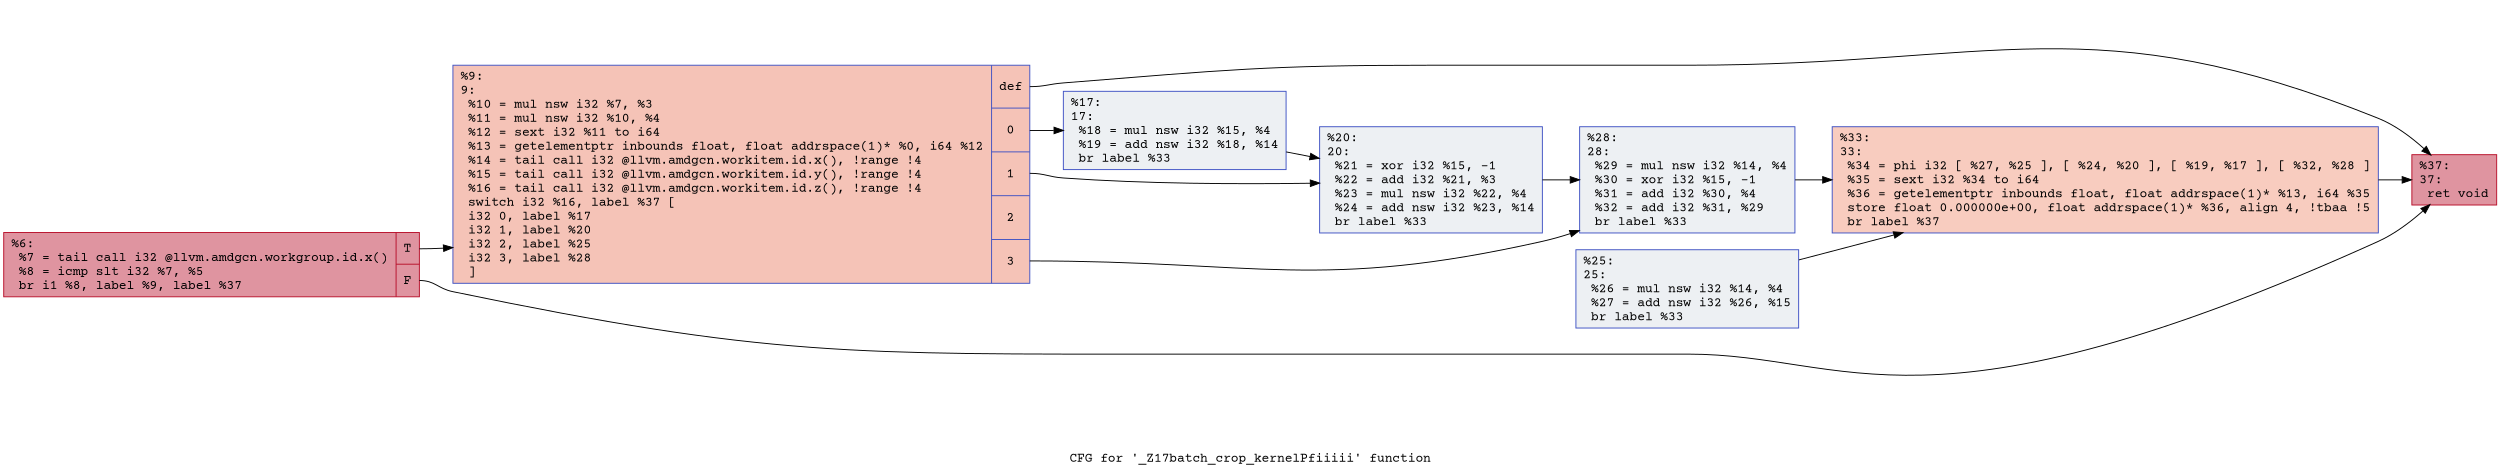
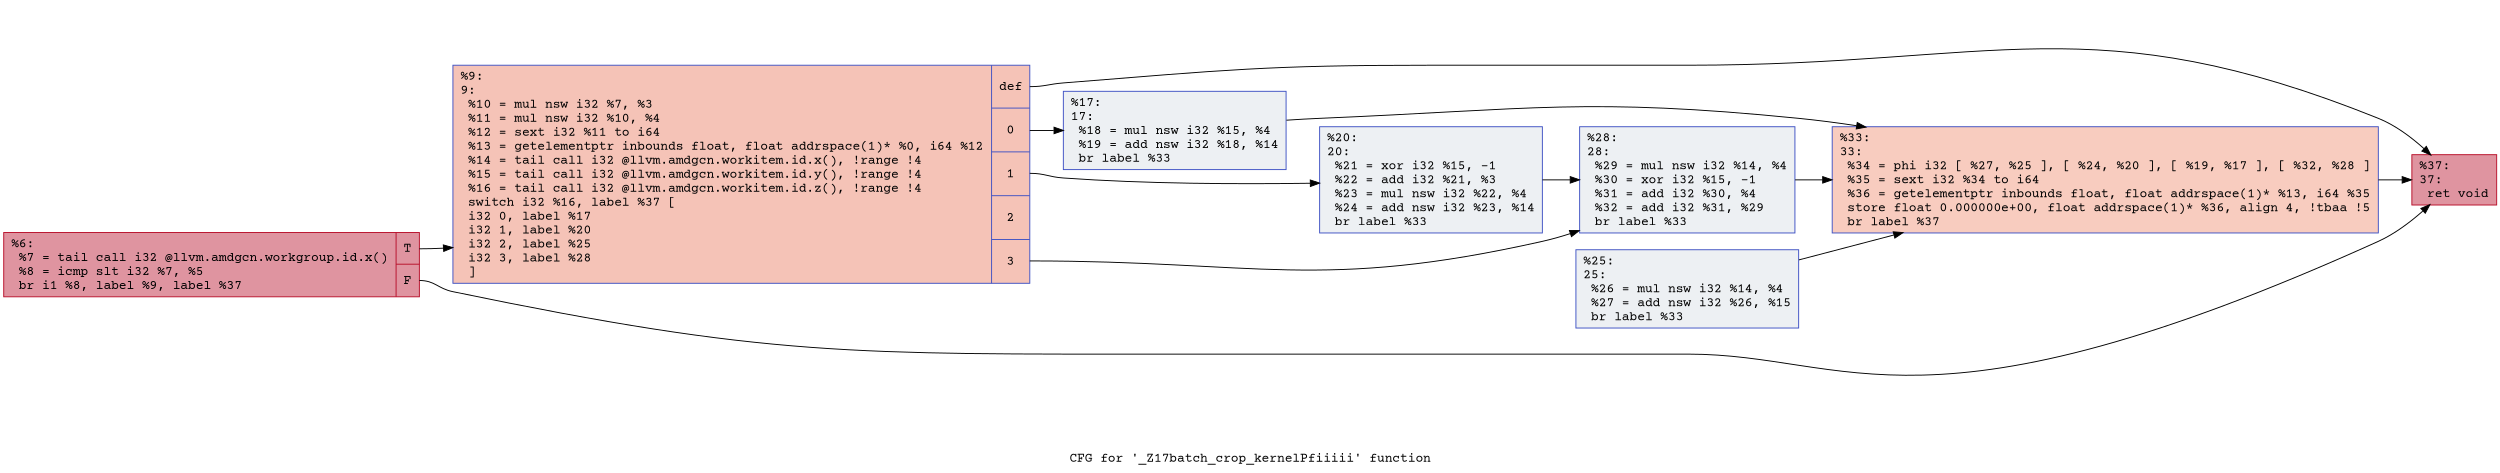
(1298, 154) -> (1572, 107)
